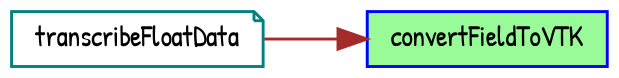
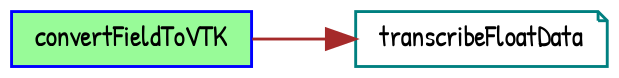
(301, 39) -> (289, 39)
